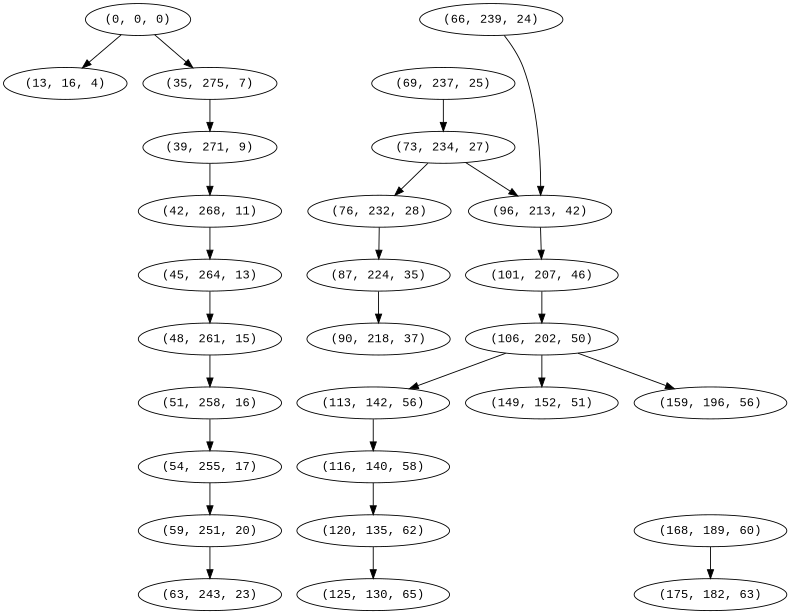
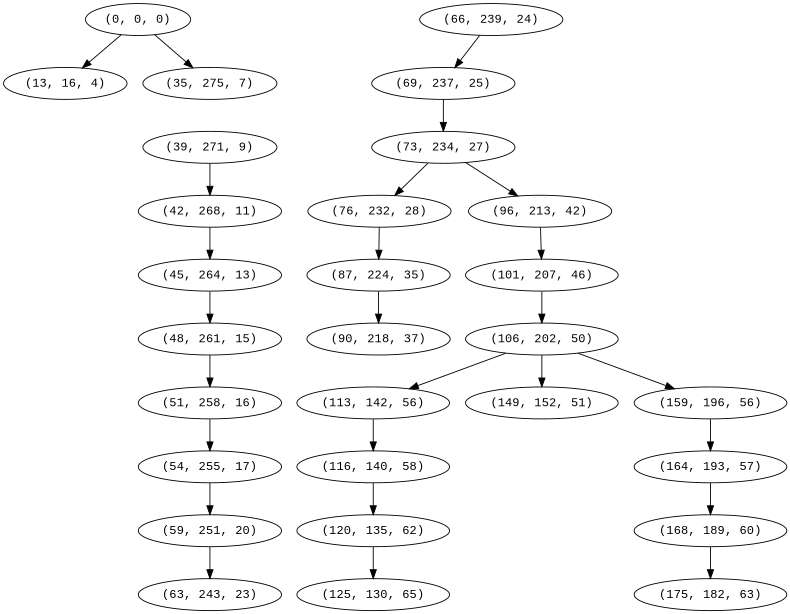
(534, 108) -> (470, 48)
(210, 111) -> none
none -> (710, 467)
